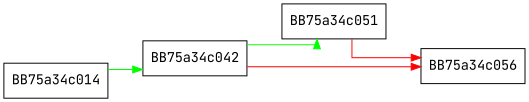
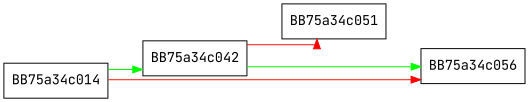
(282, 45) -> (282, 45)
(372, 58) -> (260, 80)
(329, 67) -> (329, 67)
